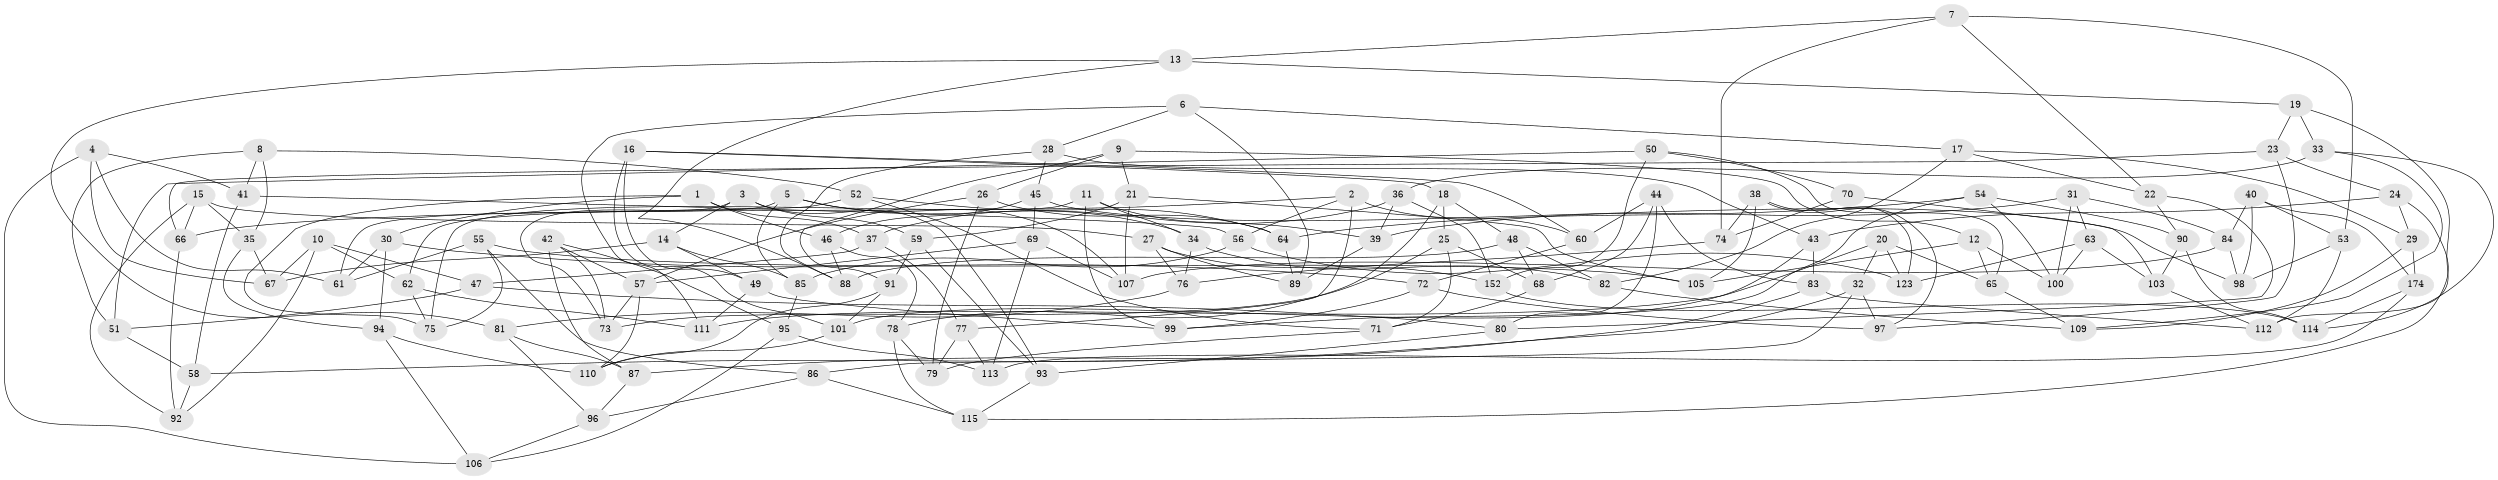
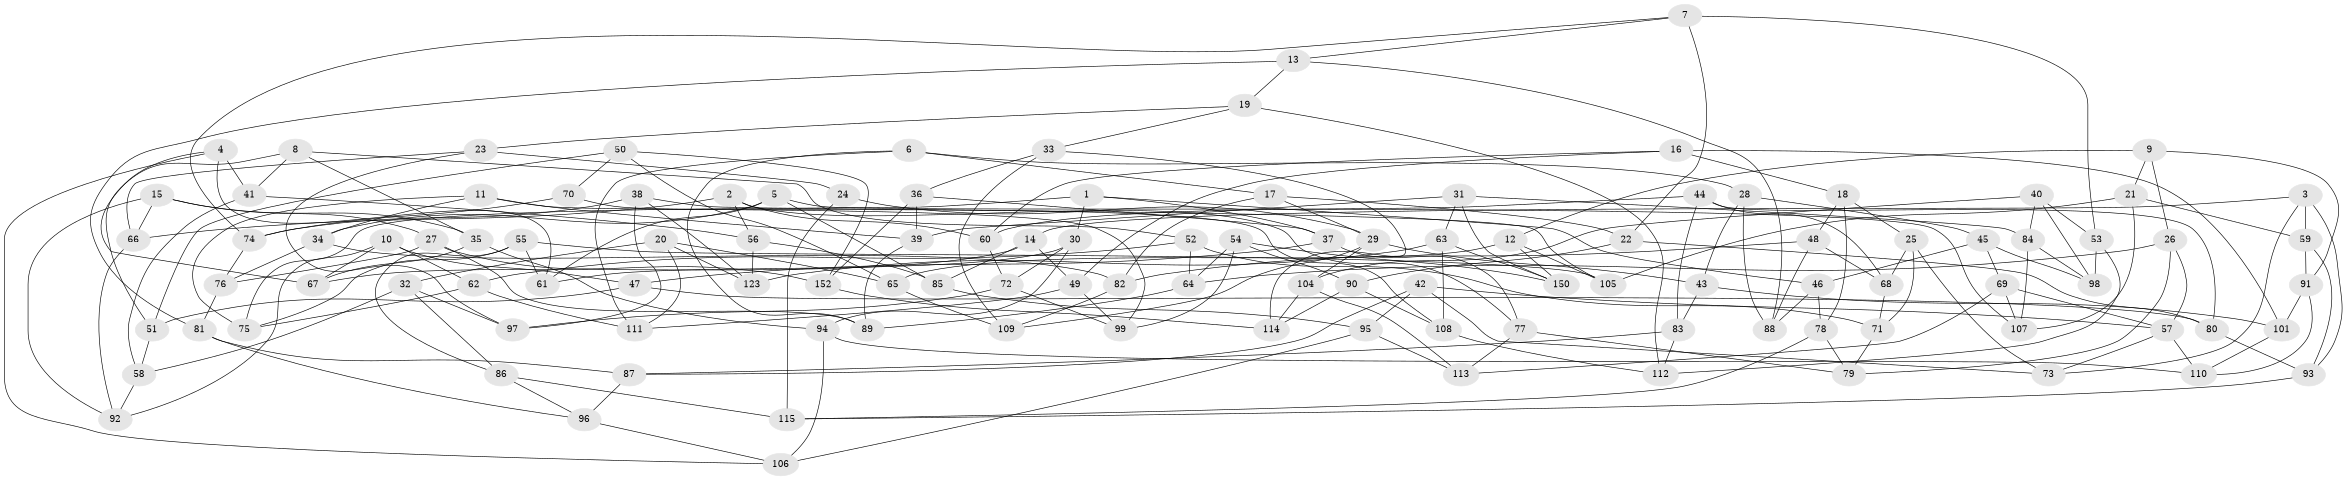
(2103, 213) -> (1604, 270)
(2055, 285) -> (1562, 285)
(2156, 285) -> (1444, 330)
(2416, 285) -> (1306, 285)
